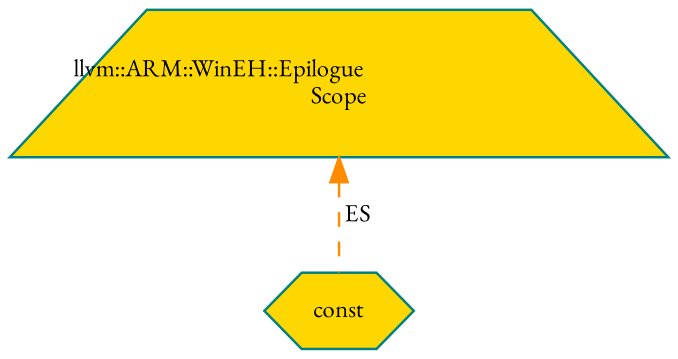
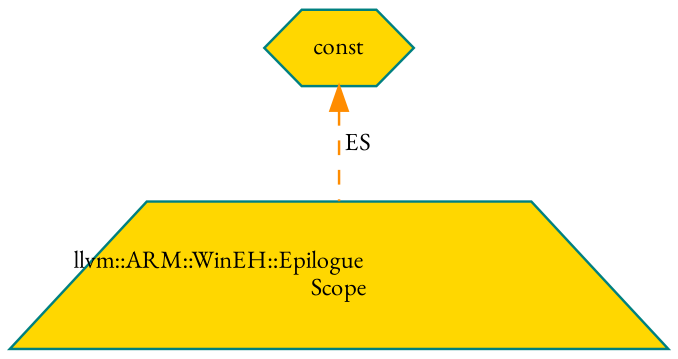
(339, 228) -> (339, 156)
